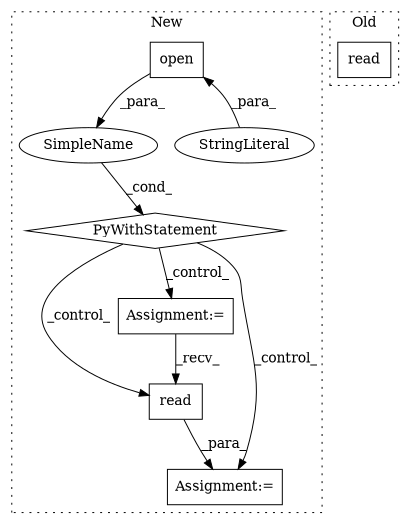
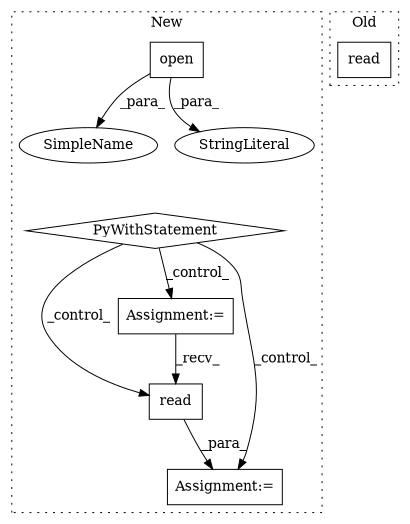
(228, 103) -> (172, 106)
(119, 185) -> none
